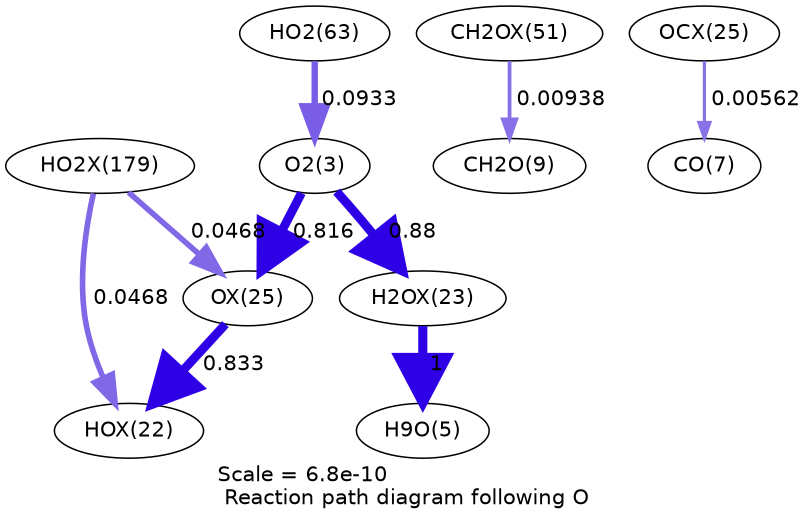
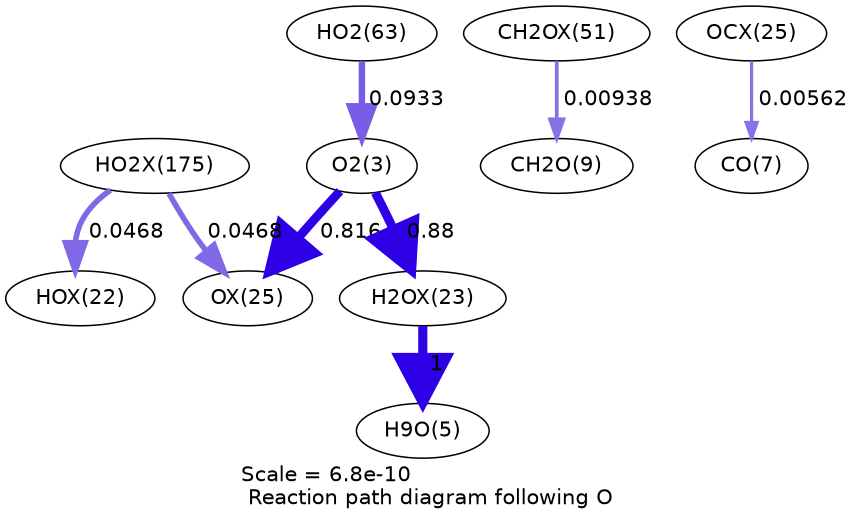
(100, 166) -> (155, 166)
(204, 348) -> none
